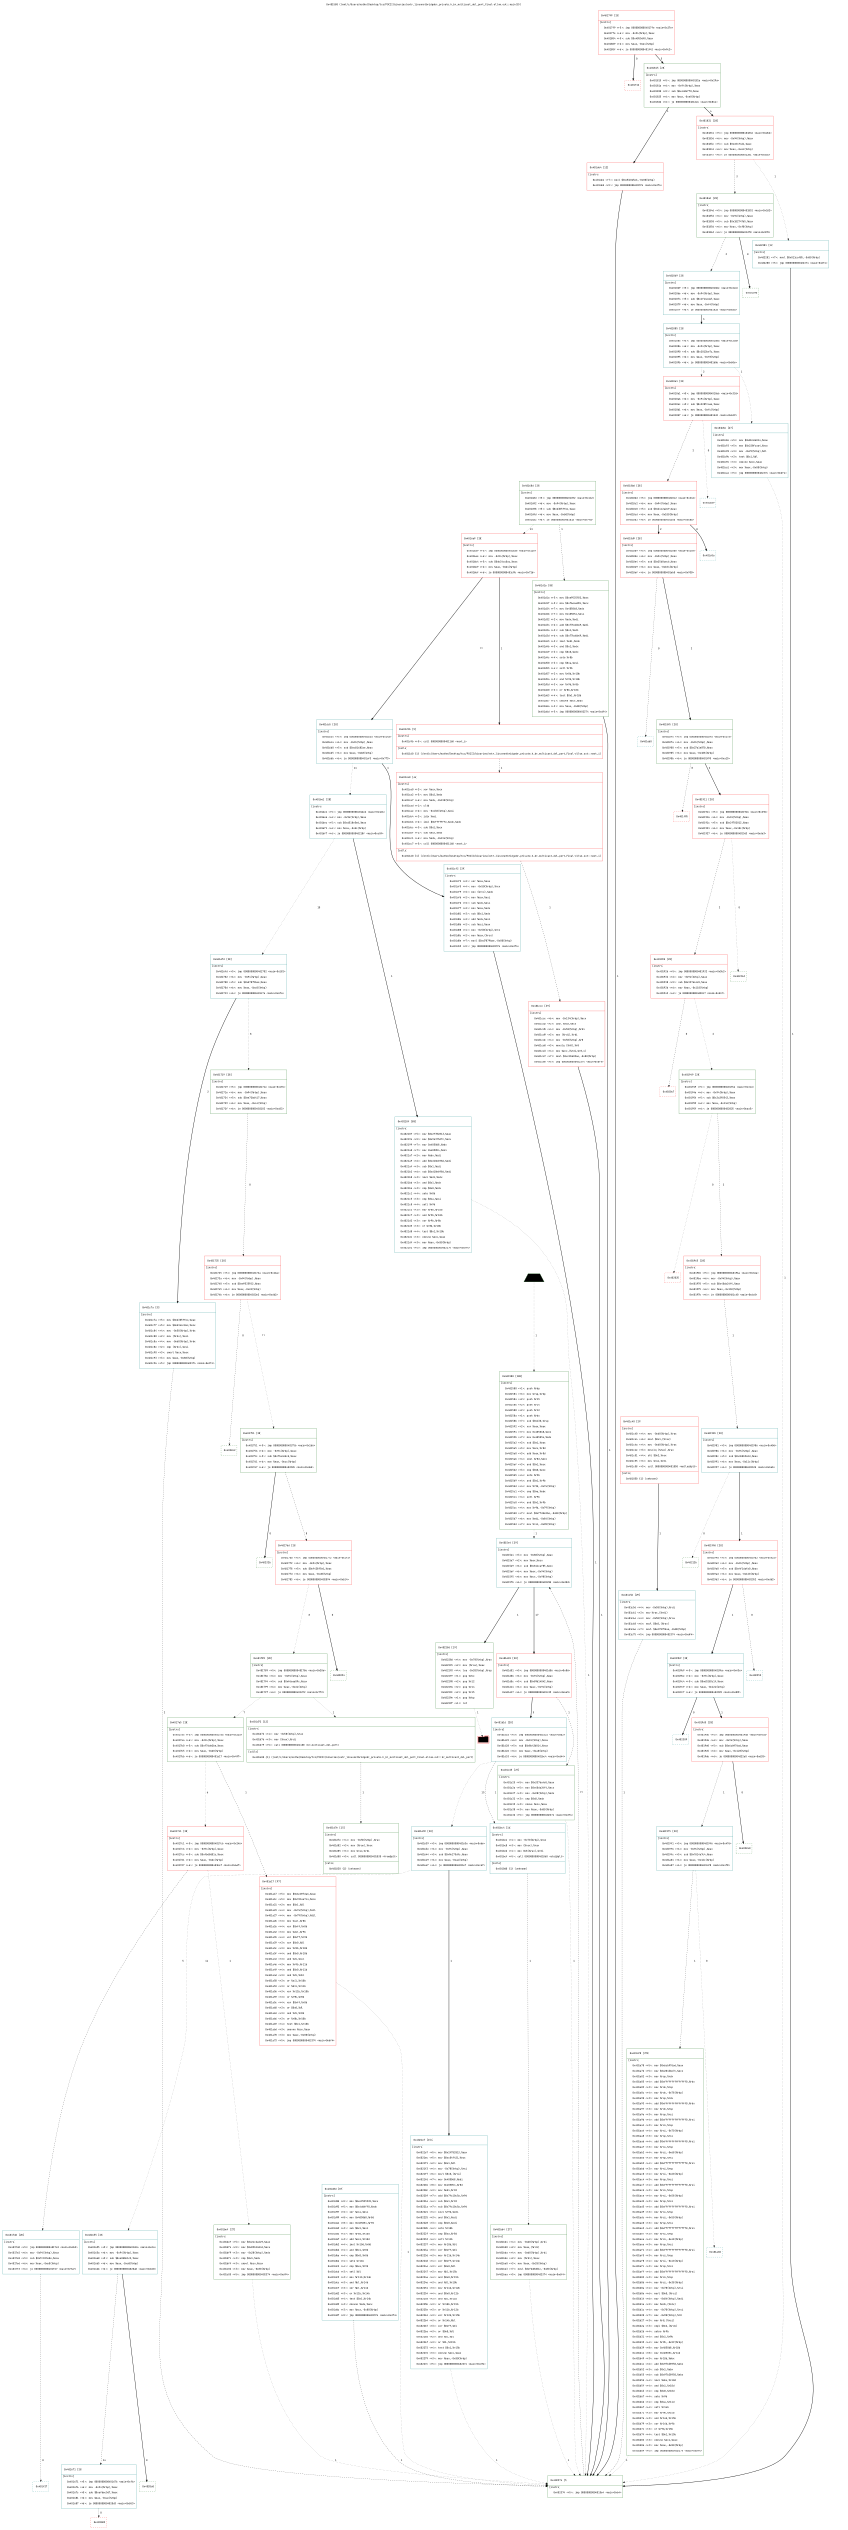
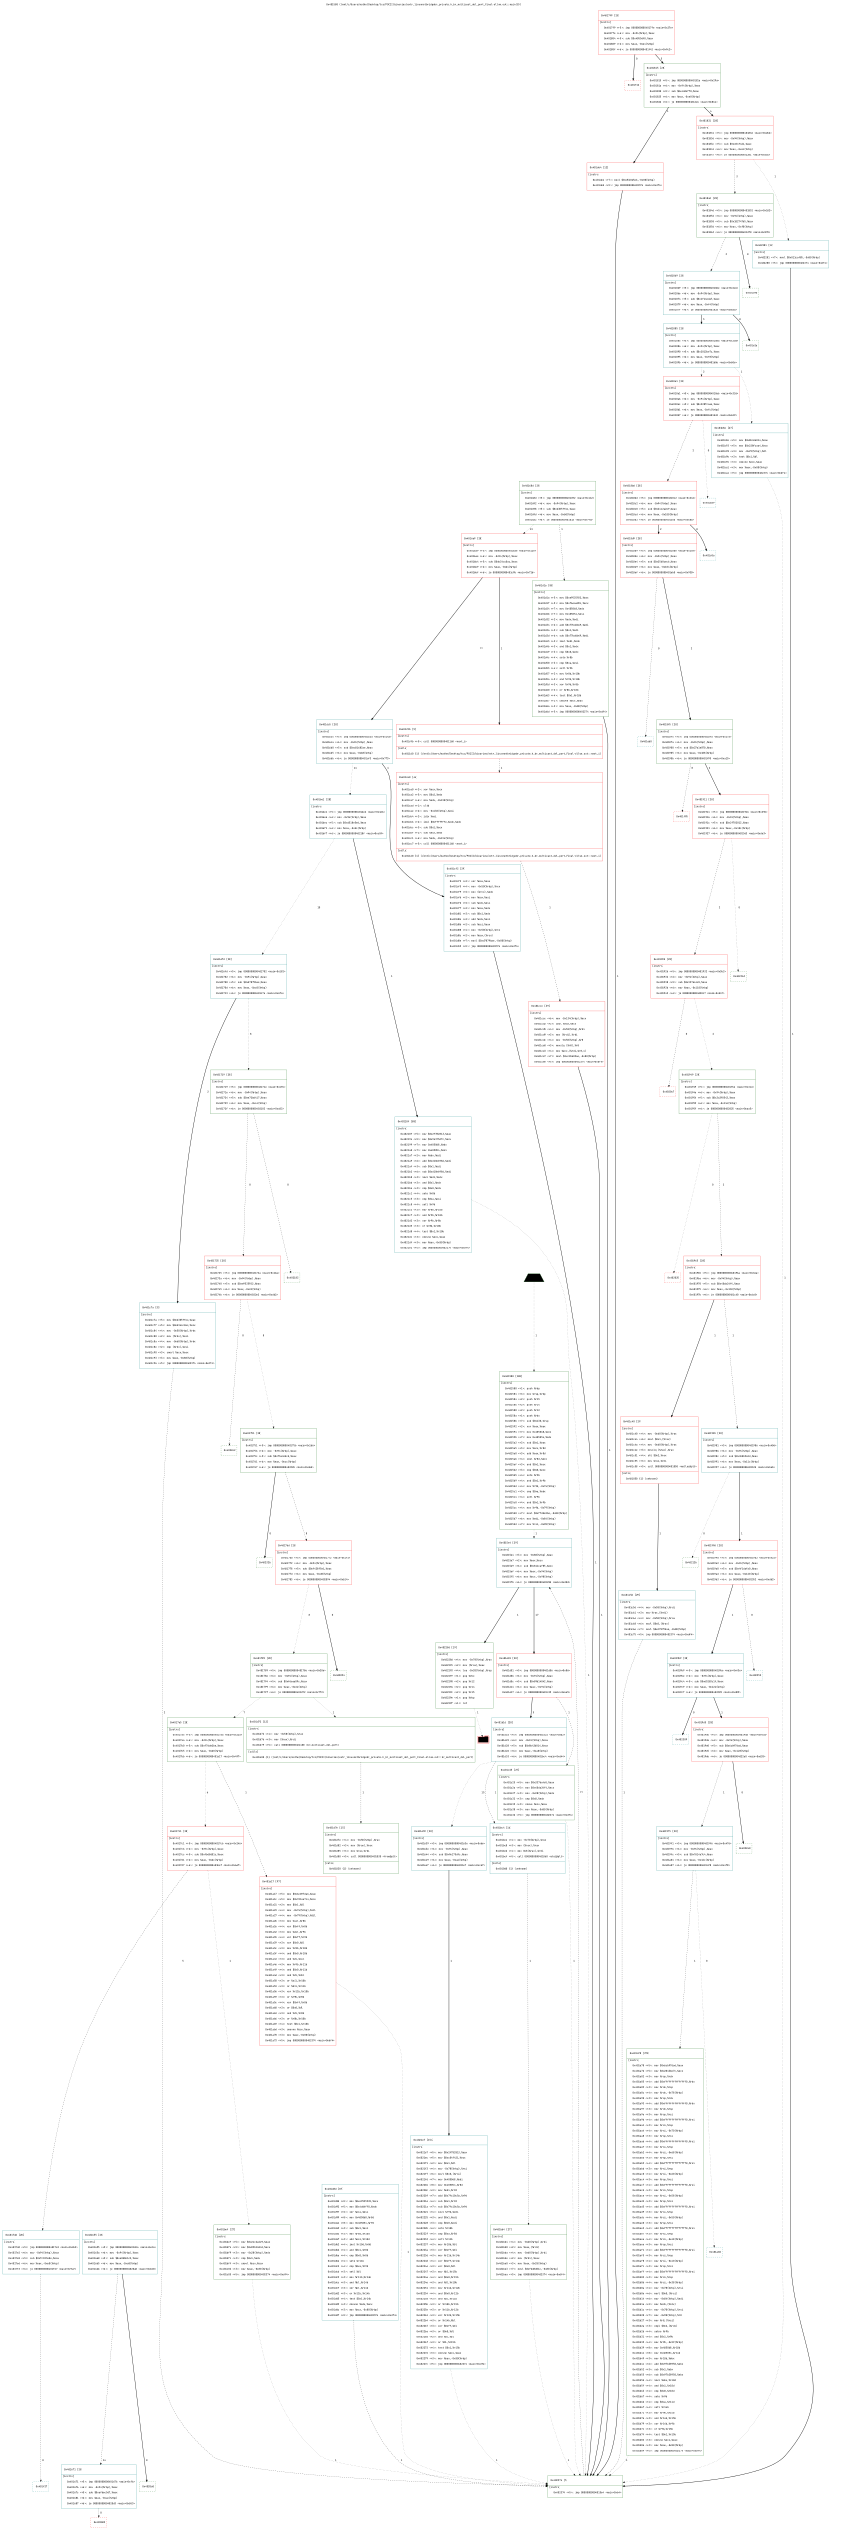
none -> (751, 346)
none -> (292, 1278)
(263, 1336) -> (263, 1336)
none -> (693, 1357)
(187, 1951) -> none
